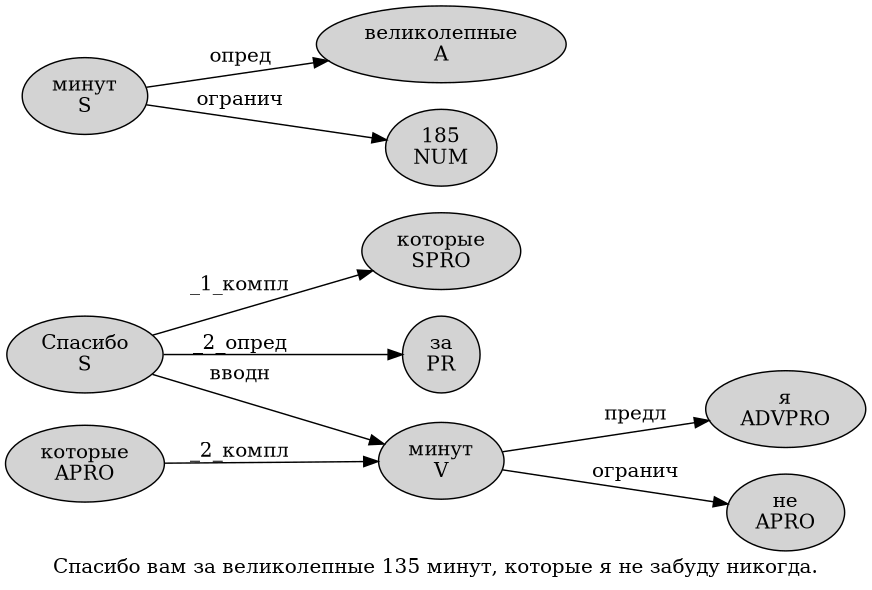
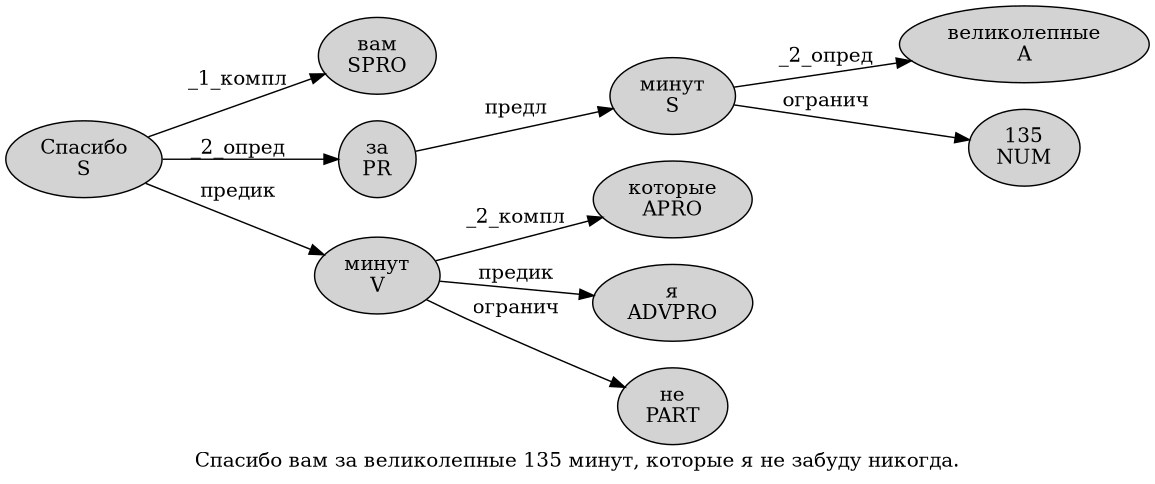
(240, 57) -> (826, 57)
none -> (507, 131)
(441, 148) -> (1024, 148)
(441, 251) -> (377, 56)
(240, 374) -> (238, 192)
(636, 414) -> (516, 273)
(264, 462) -> (512, 241)
(786, 513) -> (673, 406)
